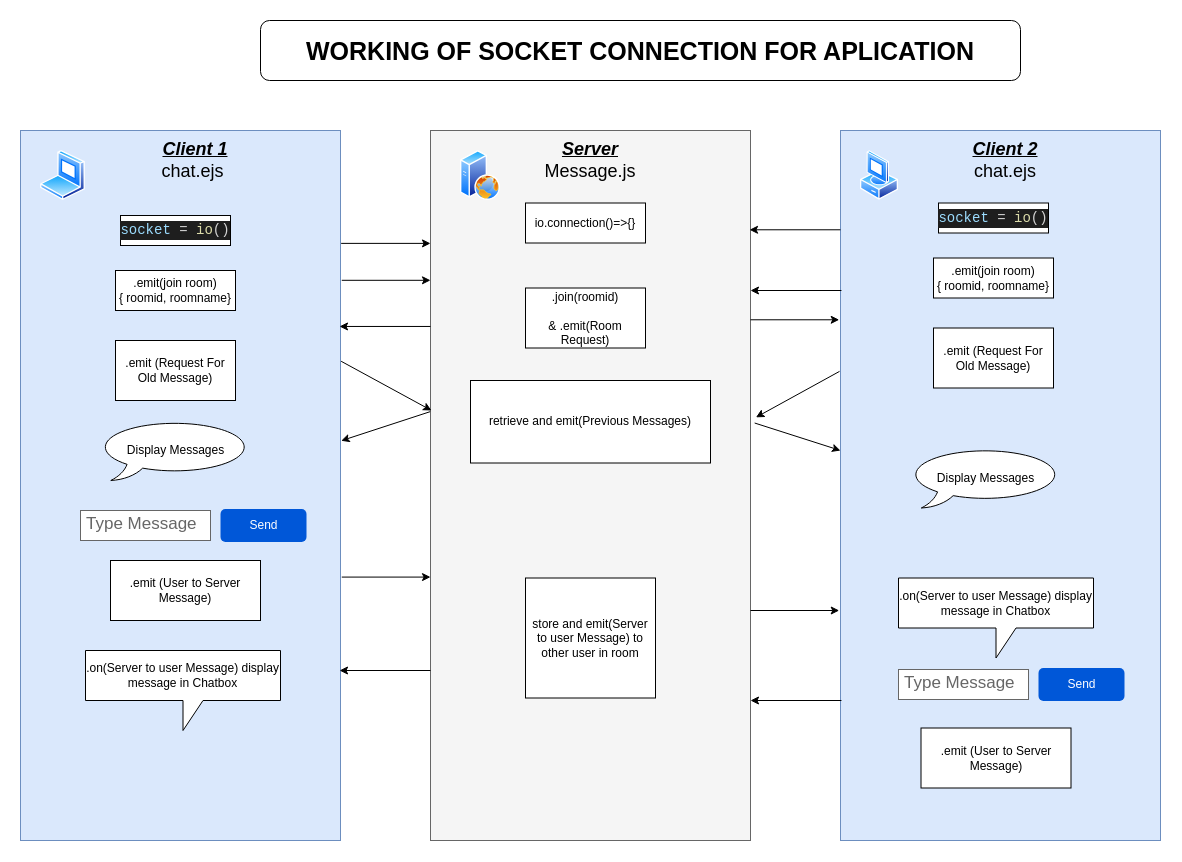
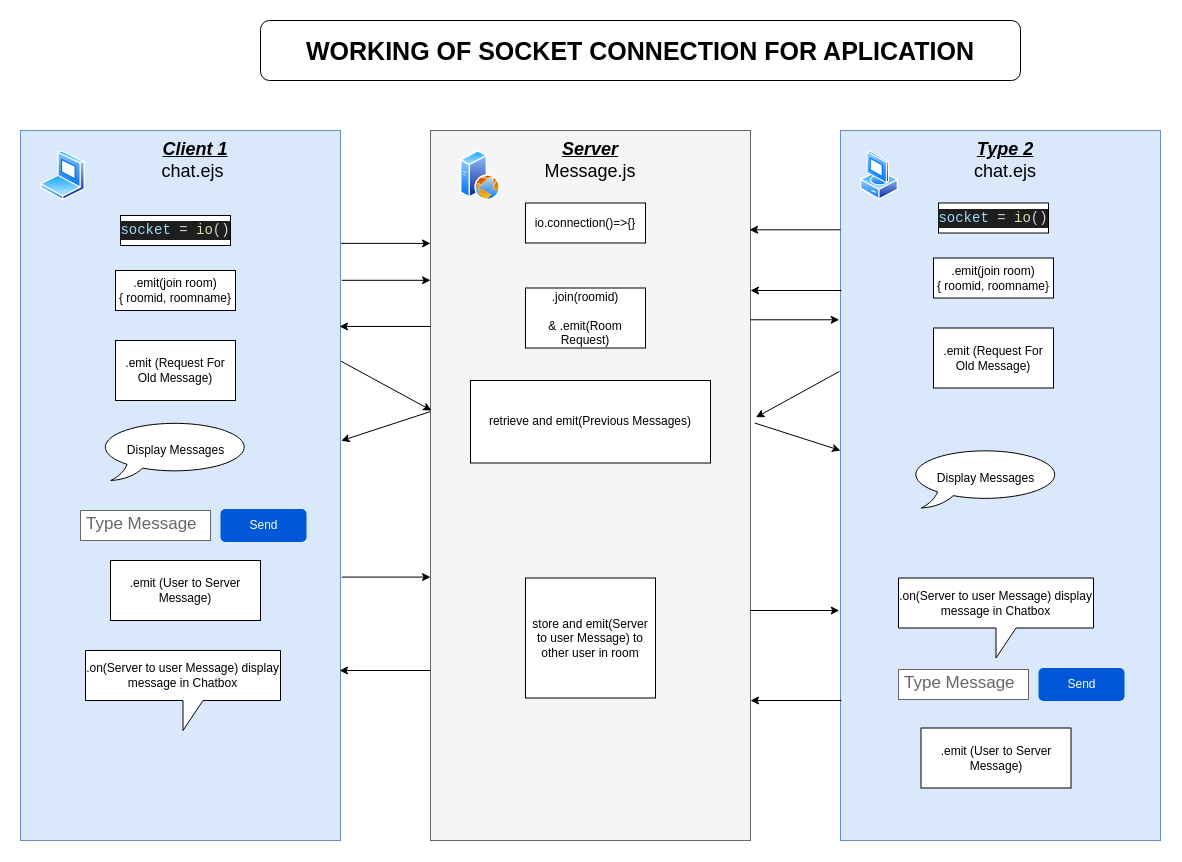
(1006, 161) -> (1006, 161)
